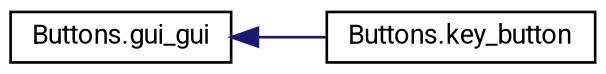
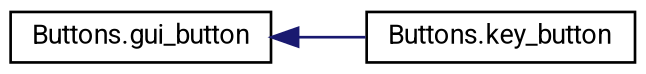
(121, 37) -> (141, 37)
